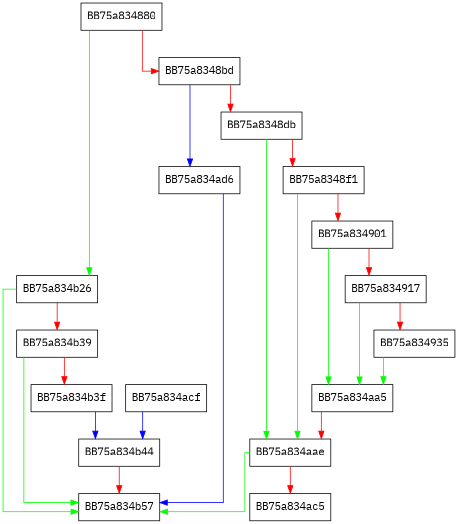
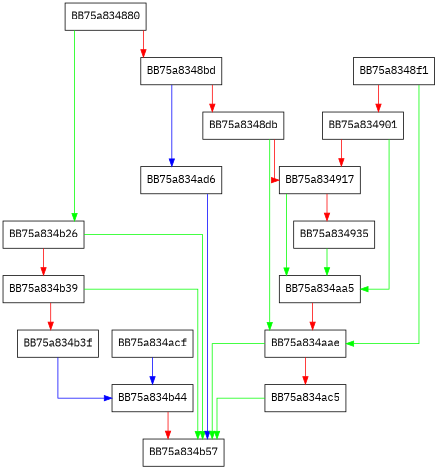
(293, 149) -> (275, 160)
none -> (224, 398)
